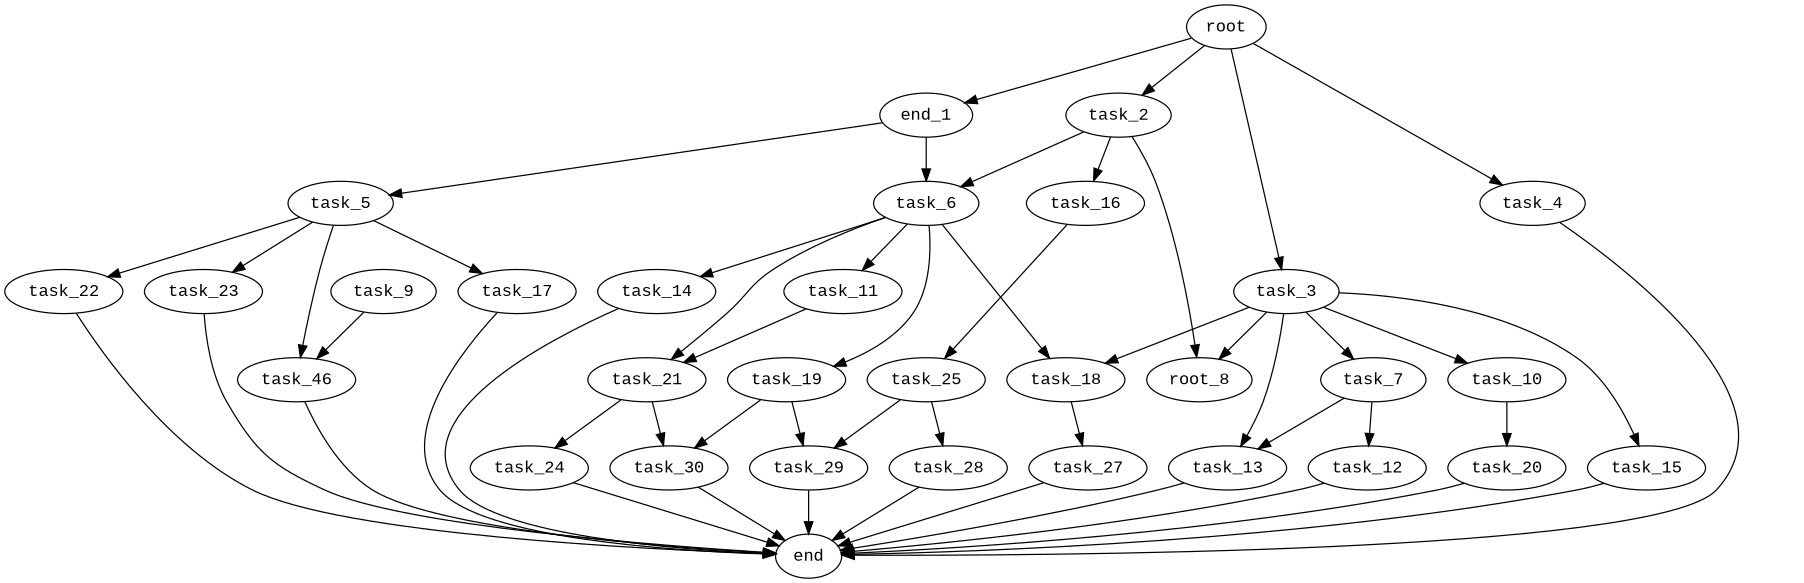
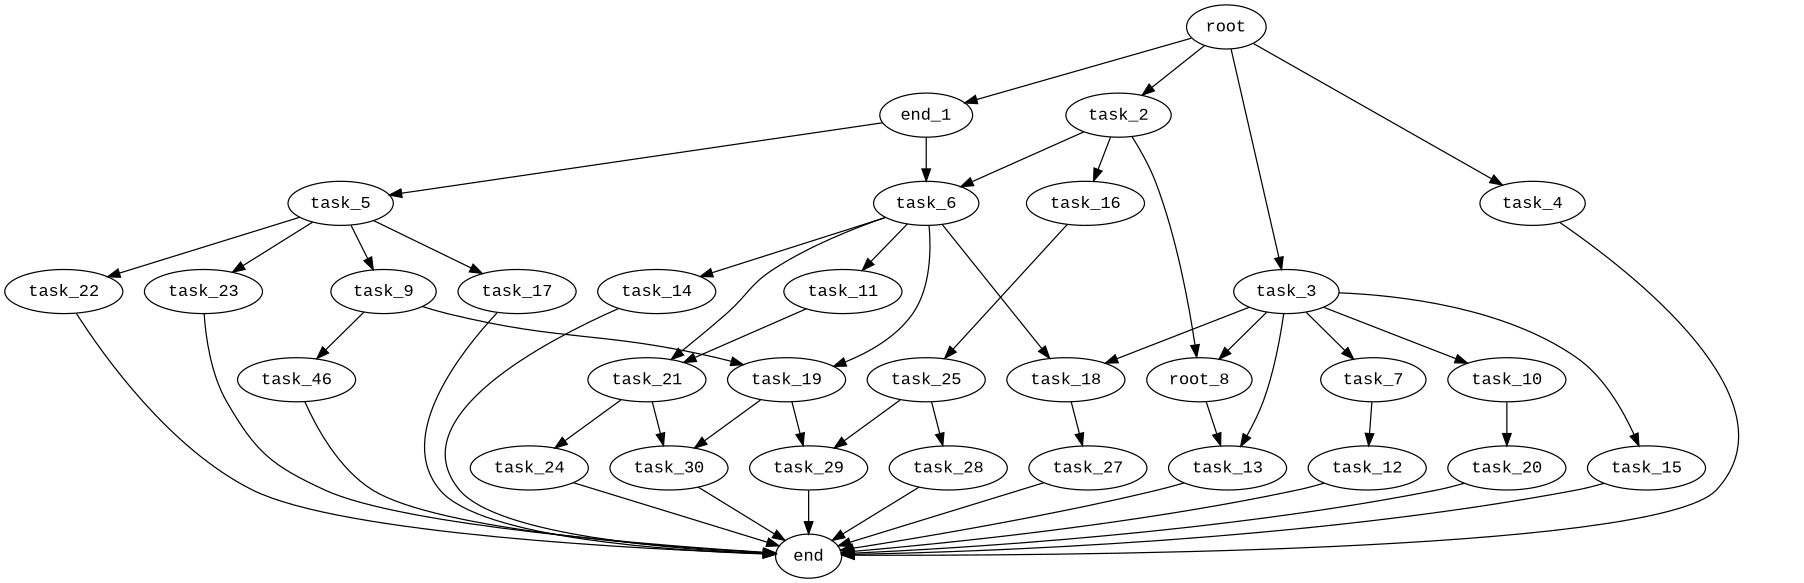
(316, 285) -> (359, 242)
none -> (584, 336)
(1306, 420) -> (1211, 418)
